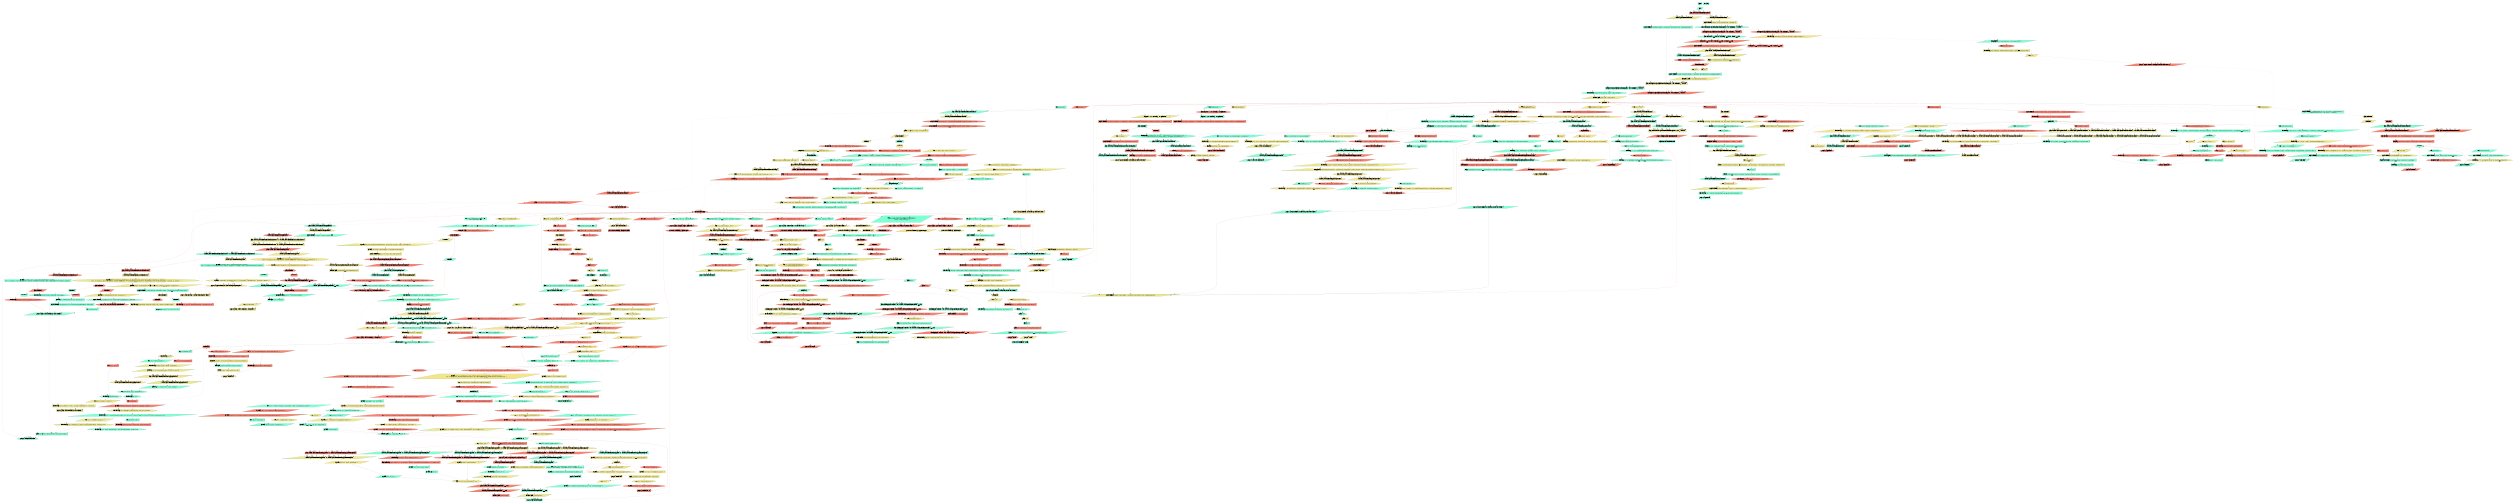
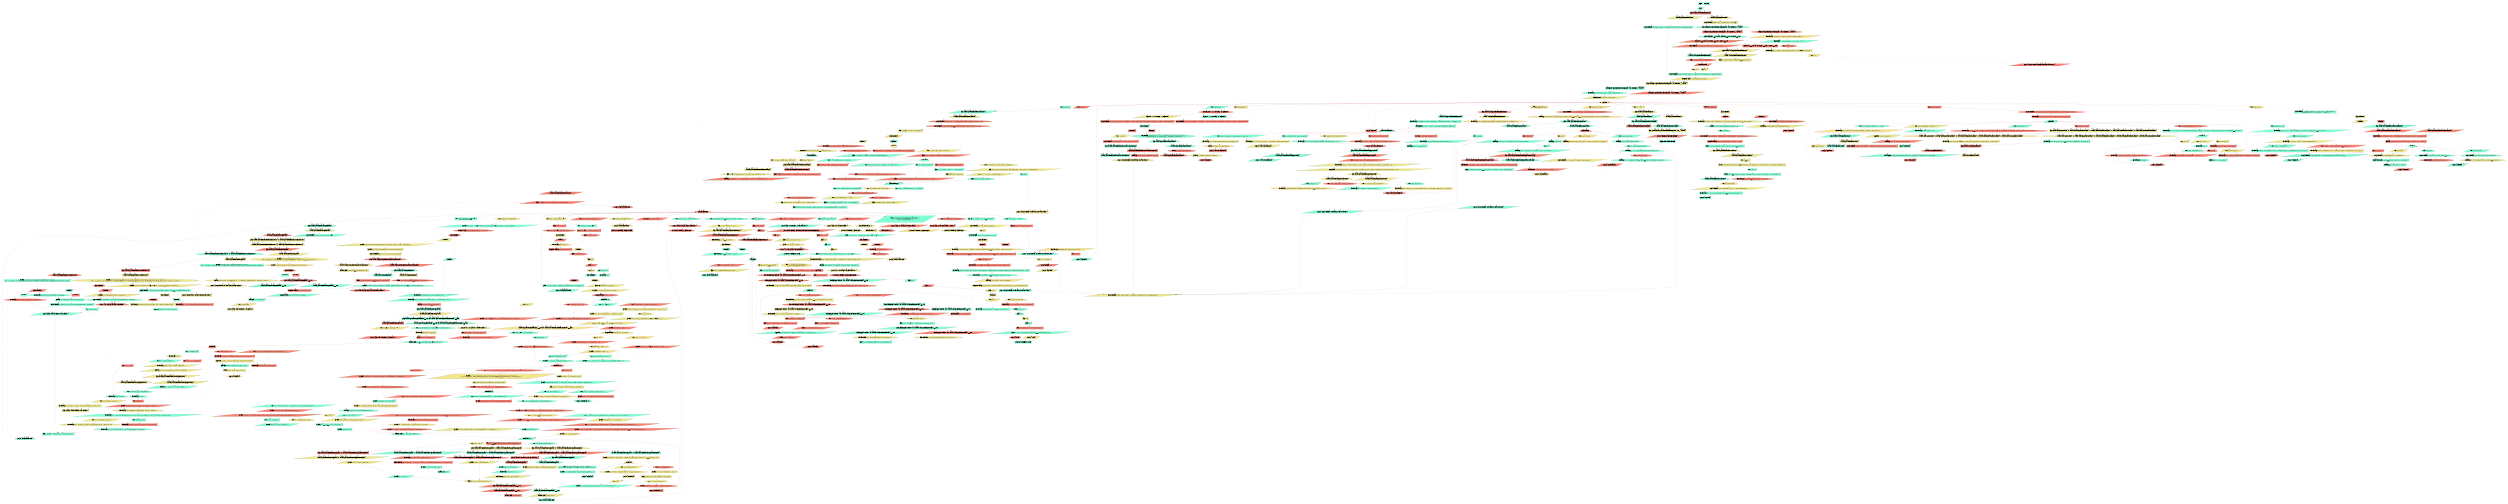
(368, 281) -> (373, 281)
